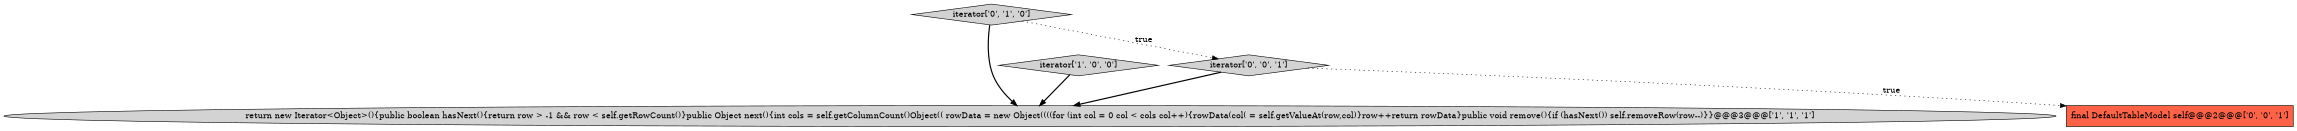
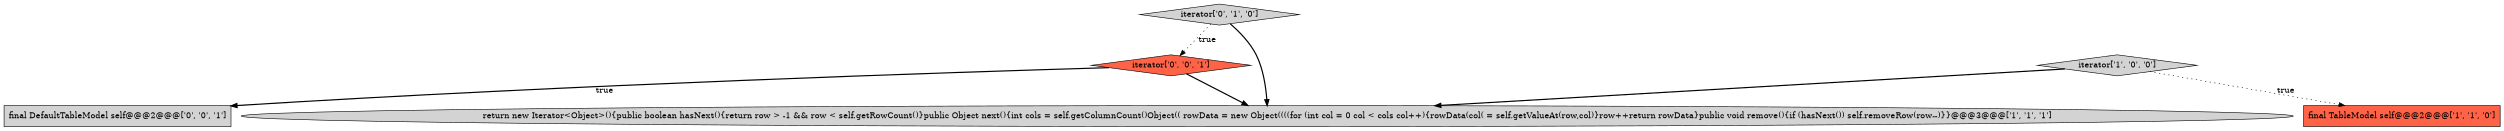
(1249, 65) -> (1171, 65)
(1684, 84) -> (673, 83)
(2180, 116) -> (118, 116)
none -> (2402, 116)
